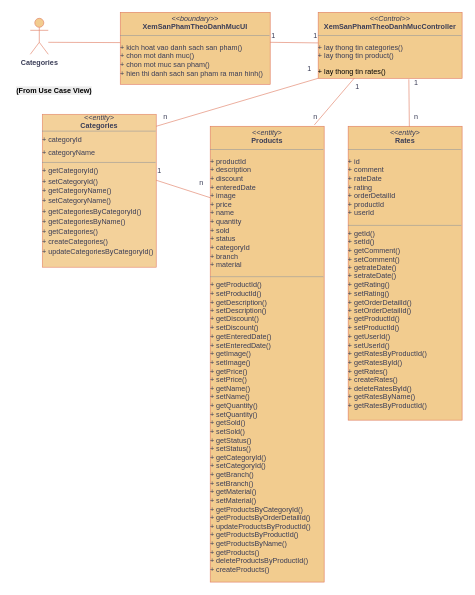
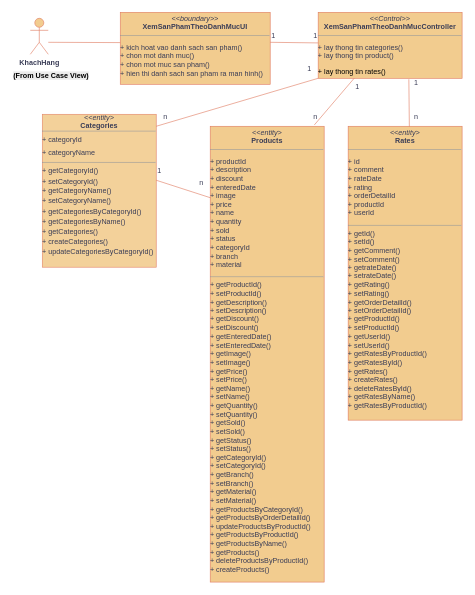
(40, 63) -> (40, 63)
(63, 95) -> (60, 80)
